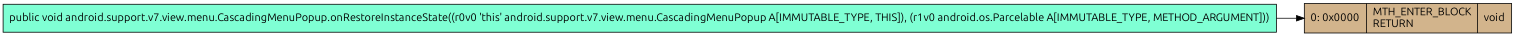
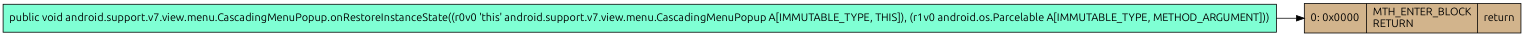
(1495, 18) -> (1499, 18)
